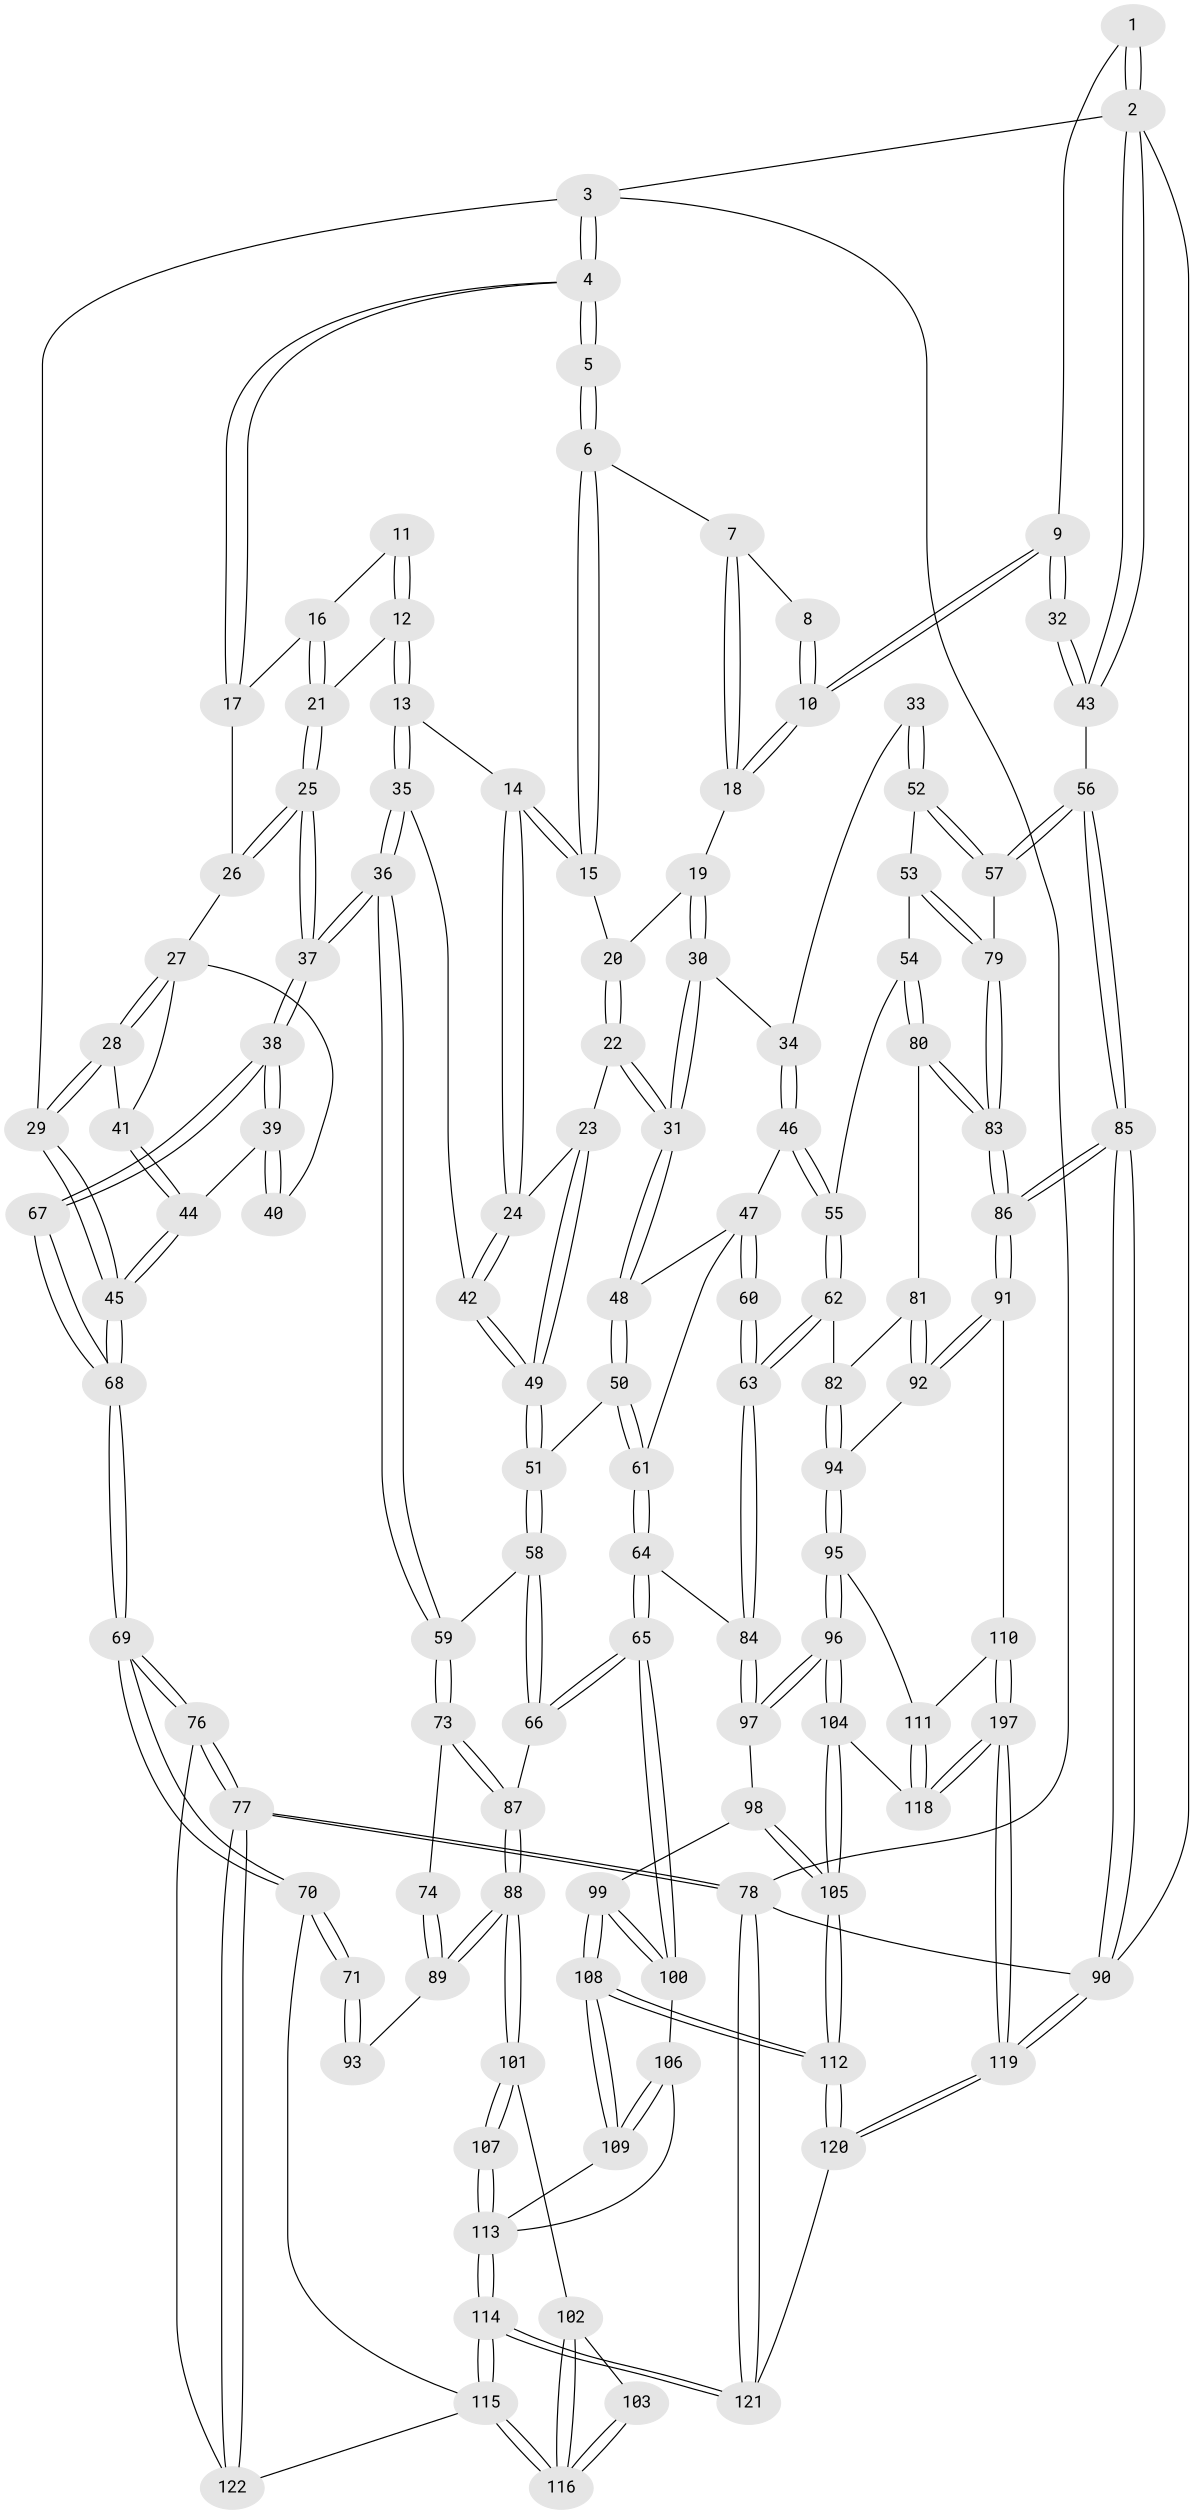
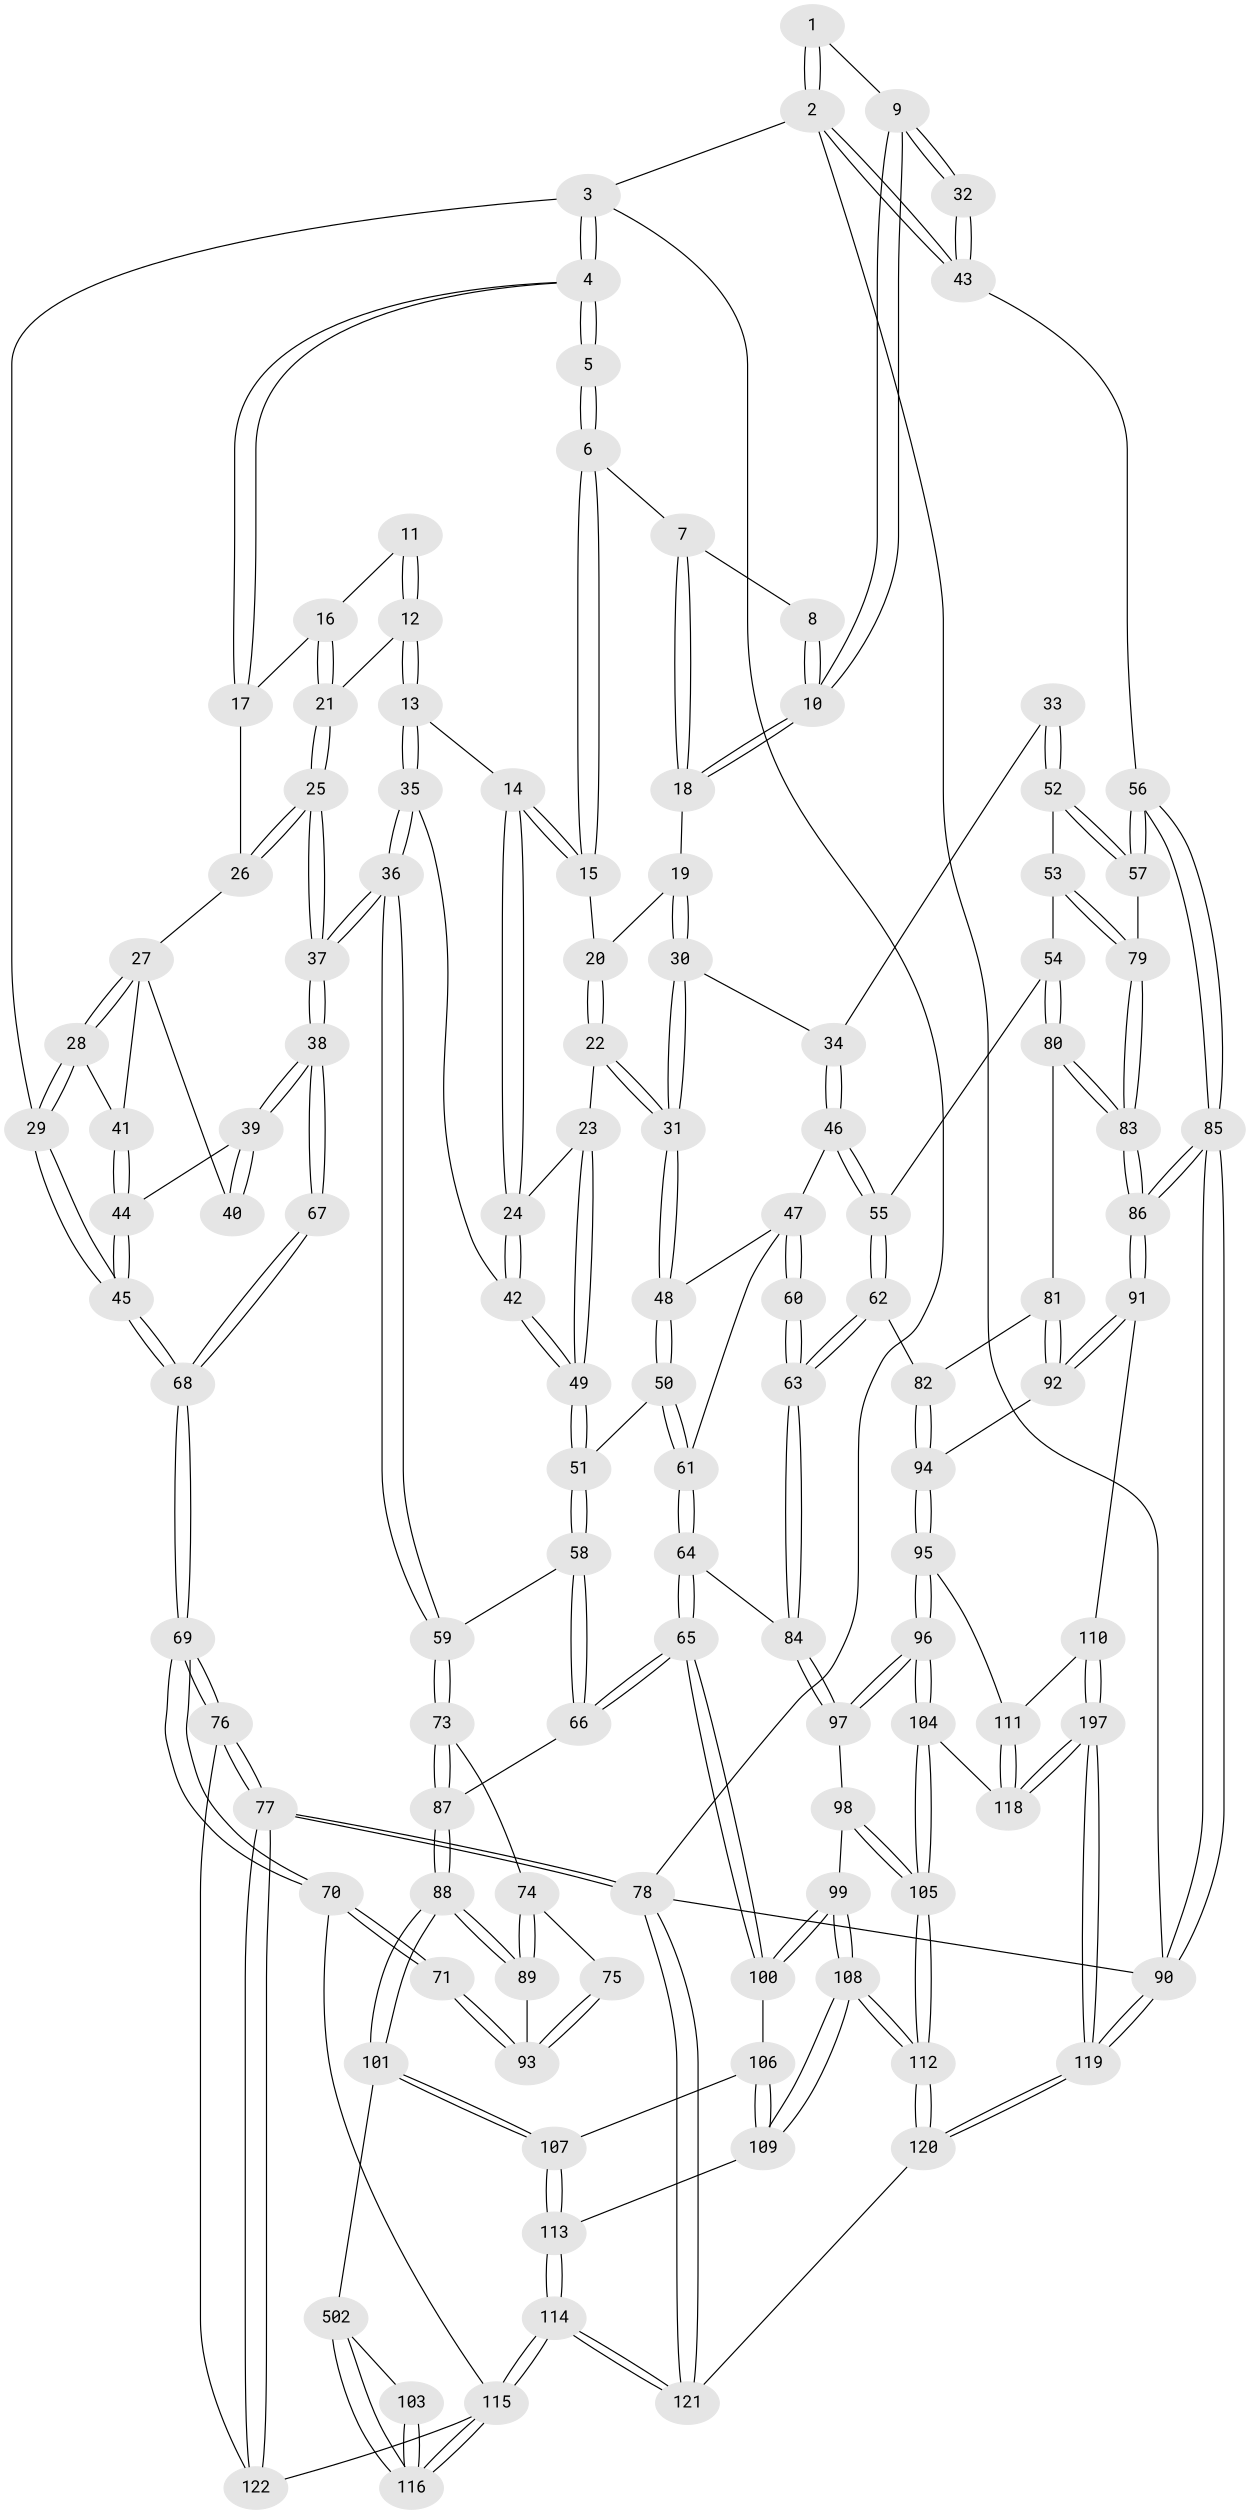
none -> (612, 1979)
(633, 2193) -> (659, 2106)
(571, 2318) -> (336, 2318)
